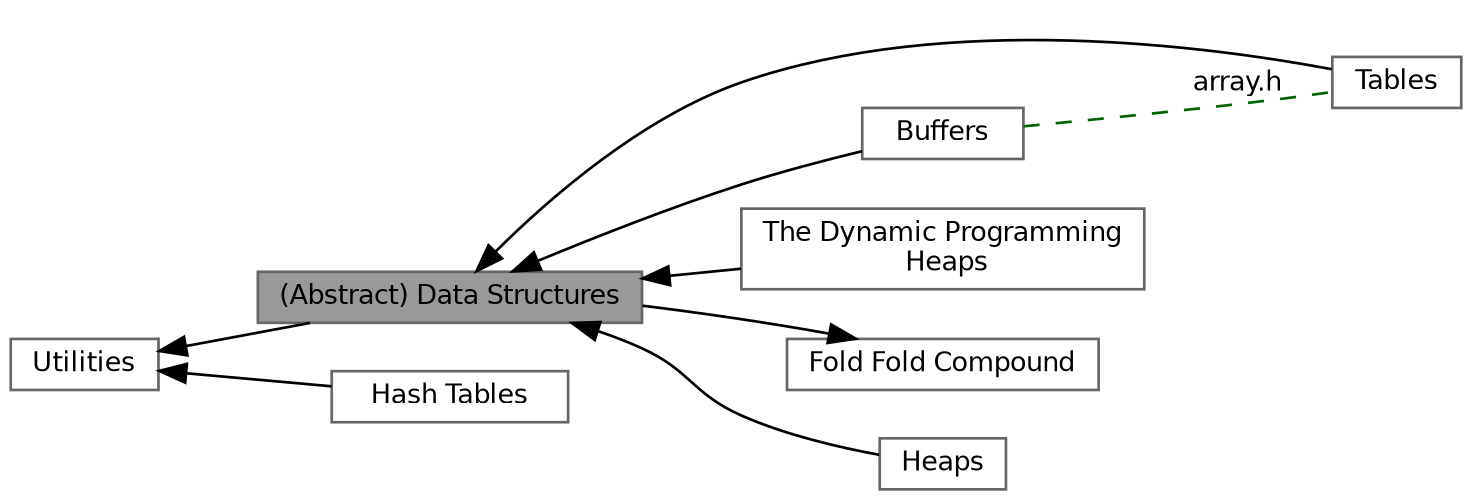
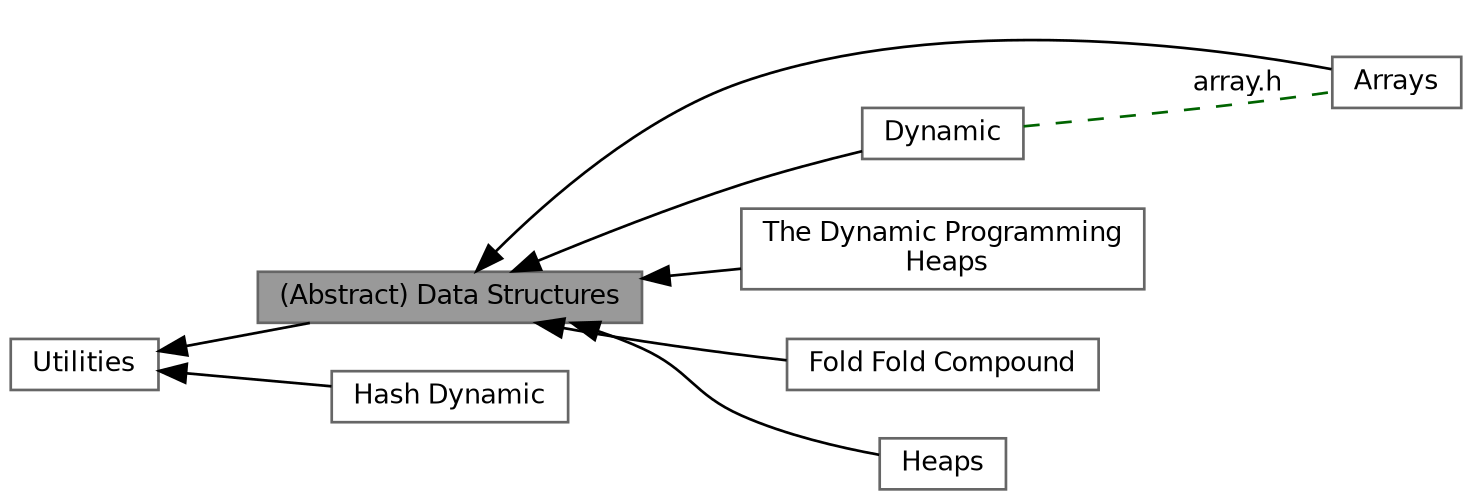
(1397, 82) -> (1397, 82)
(943, 133) -> (943, 133)
(736, 318) -> (675, 346)
(450, 397) -> (450, 397)
